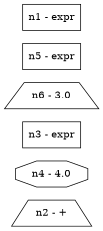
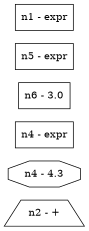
(52, 96) -> (44, 96)
(52, 135) -> (44, 135)
(52, 174) -> (44, 174)
